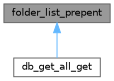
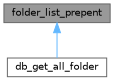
(57, 67) -> (57, 67)
